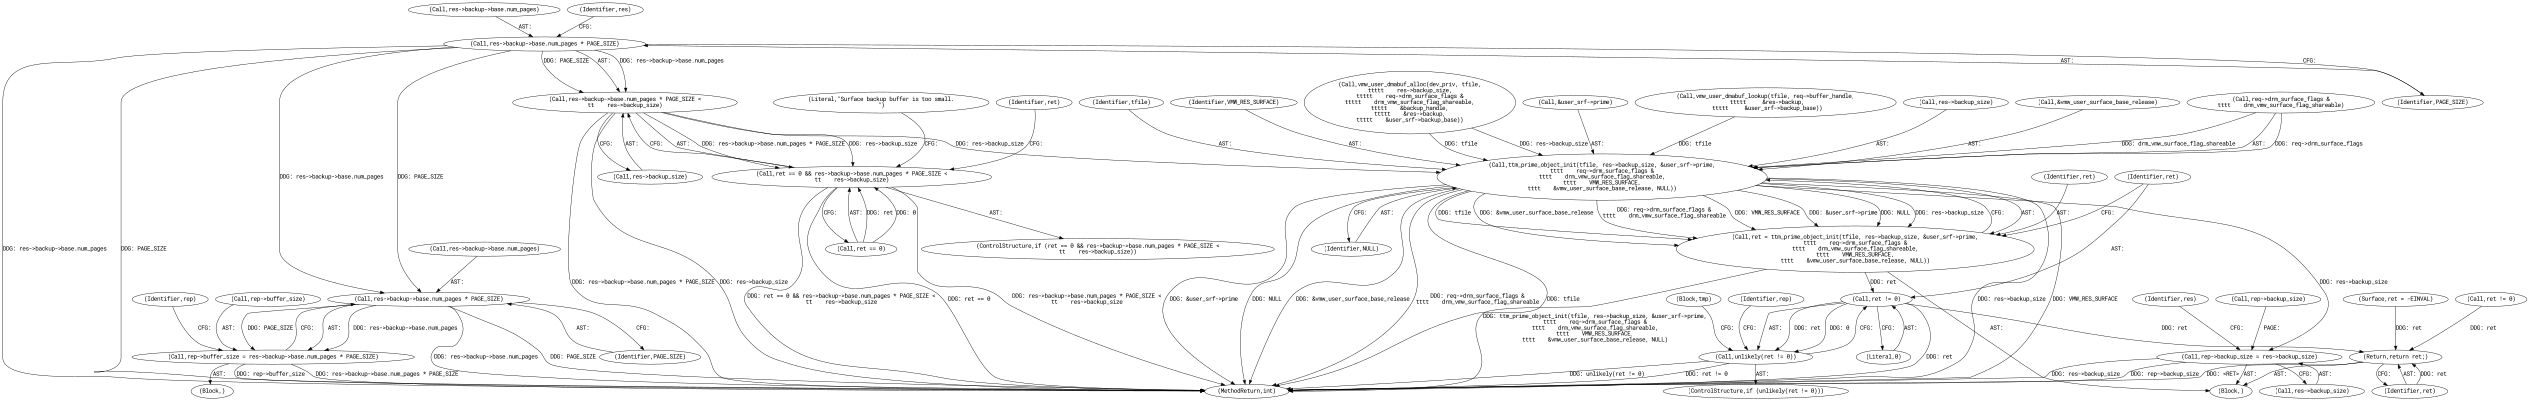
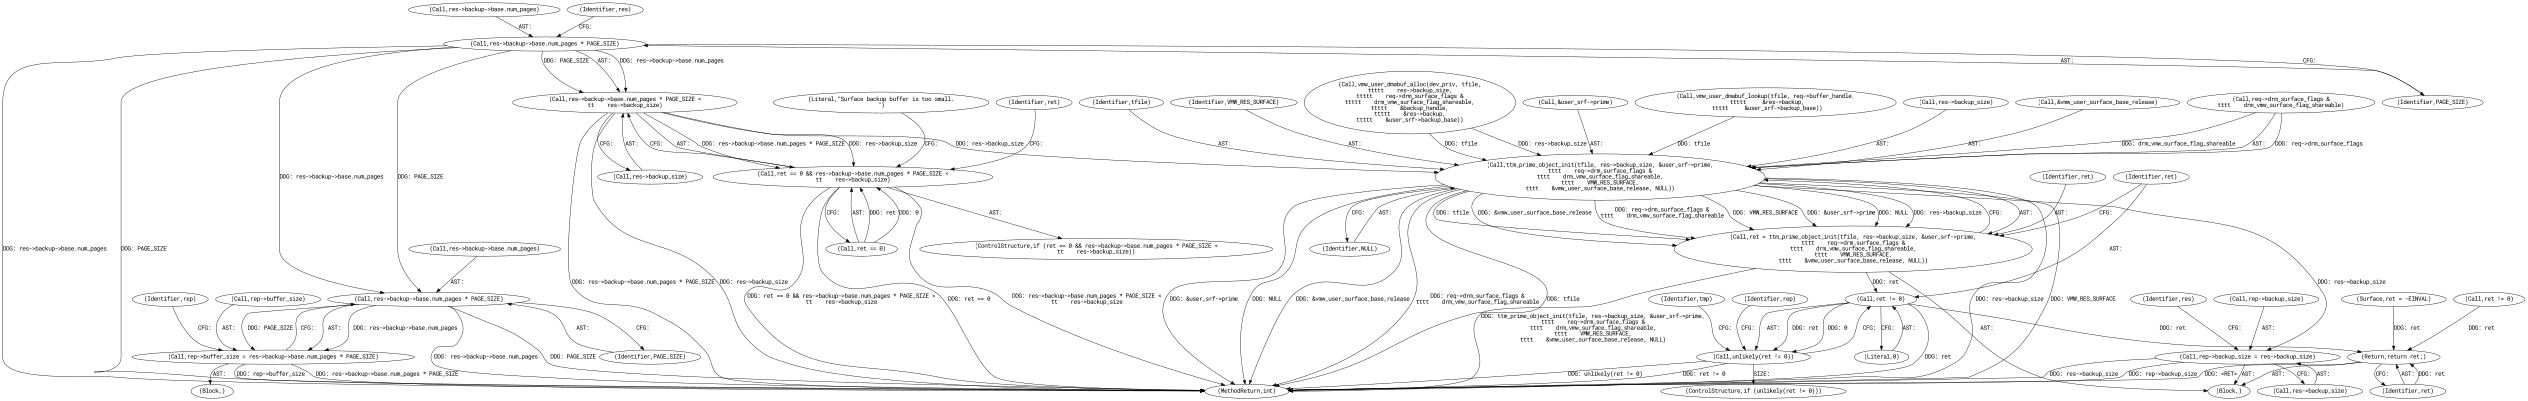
(1694, 299) -> (1687, 299)
(2273, 328) -> (2270, 328)
(1764, 374) -> (1763, 374)
